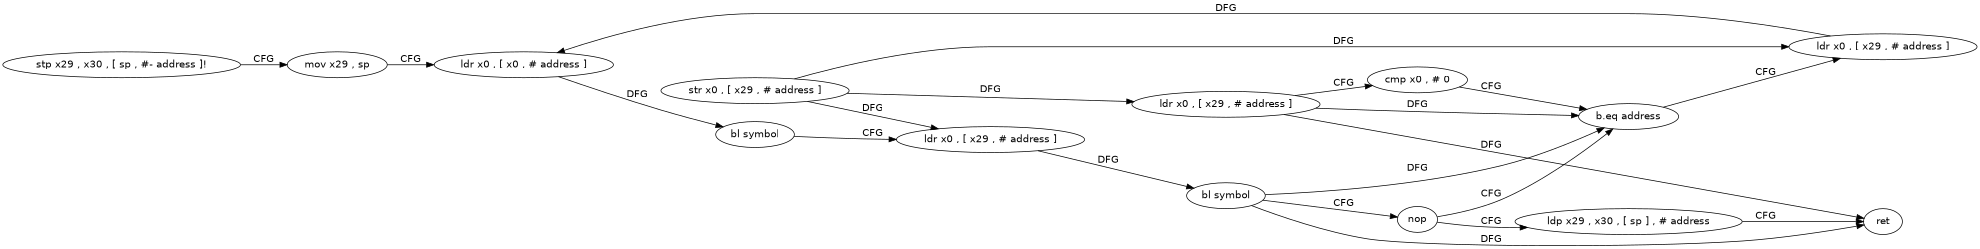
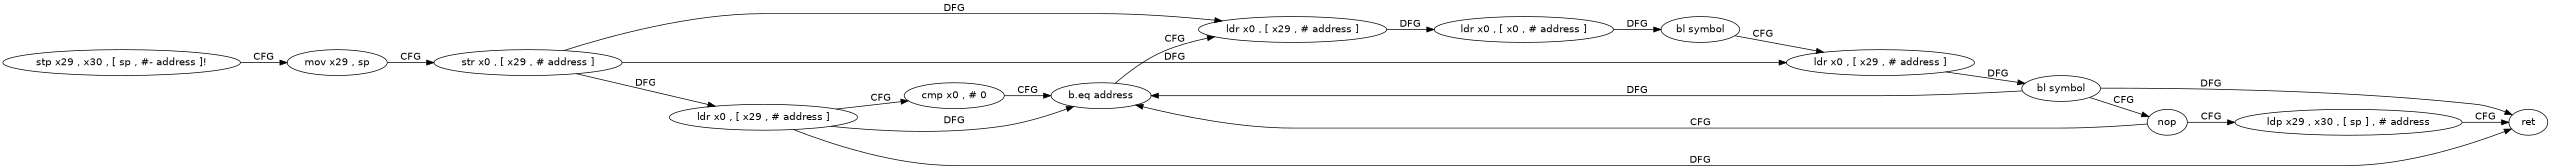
(407, 65) -> (407, 63)
